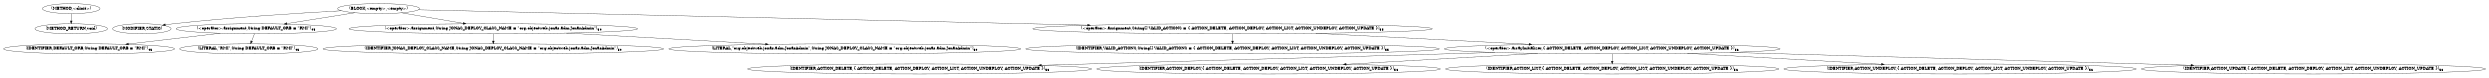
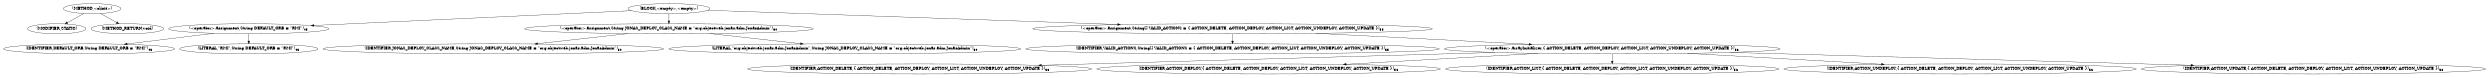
(253, 16) -> (76, 18)
